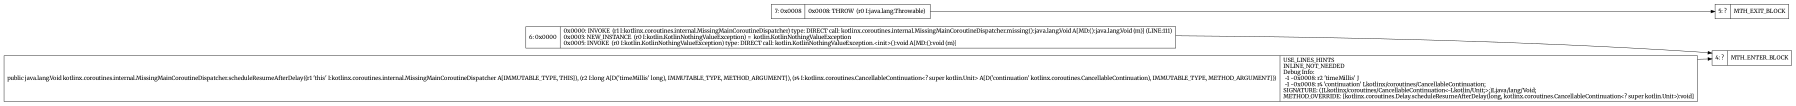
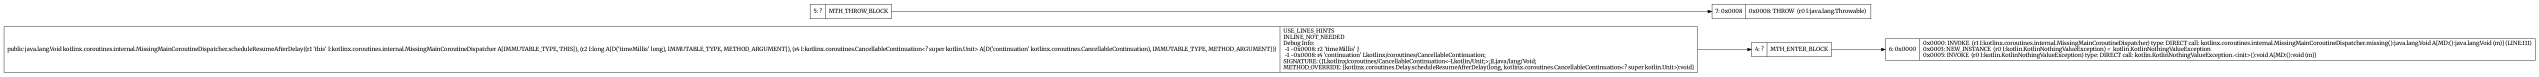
(1760, 11) -> (858, 11)
(1321, 12) -> (1300, 12)
(1442, 40) -> (1856, 50)
